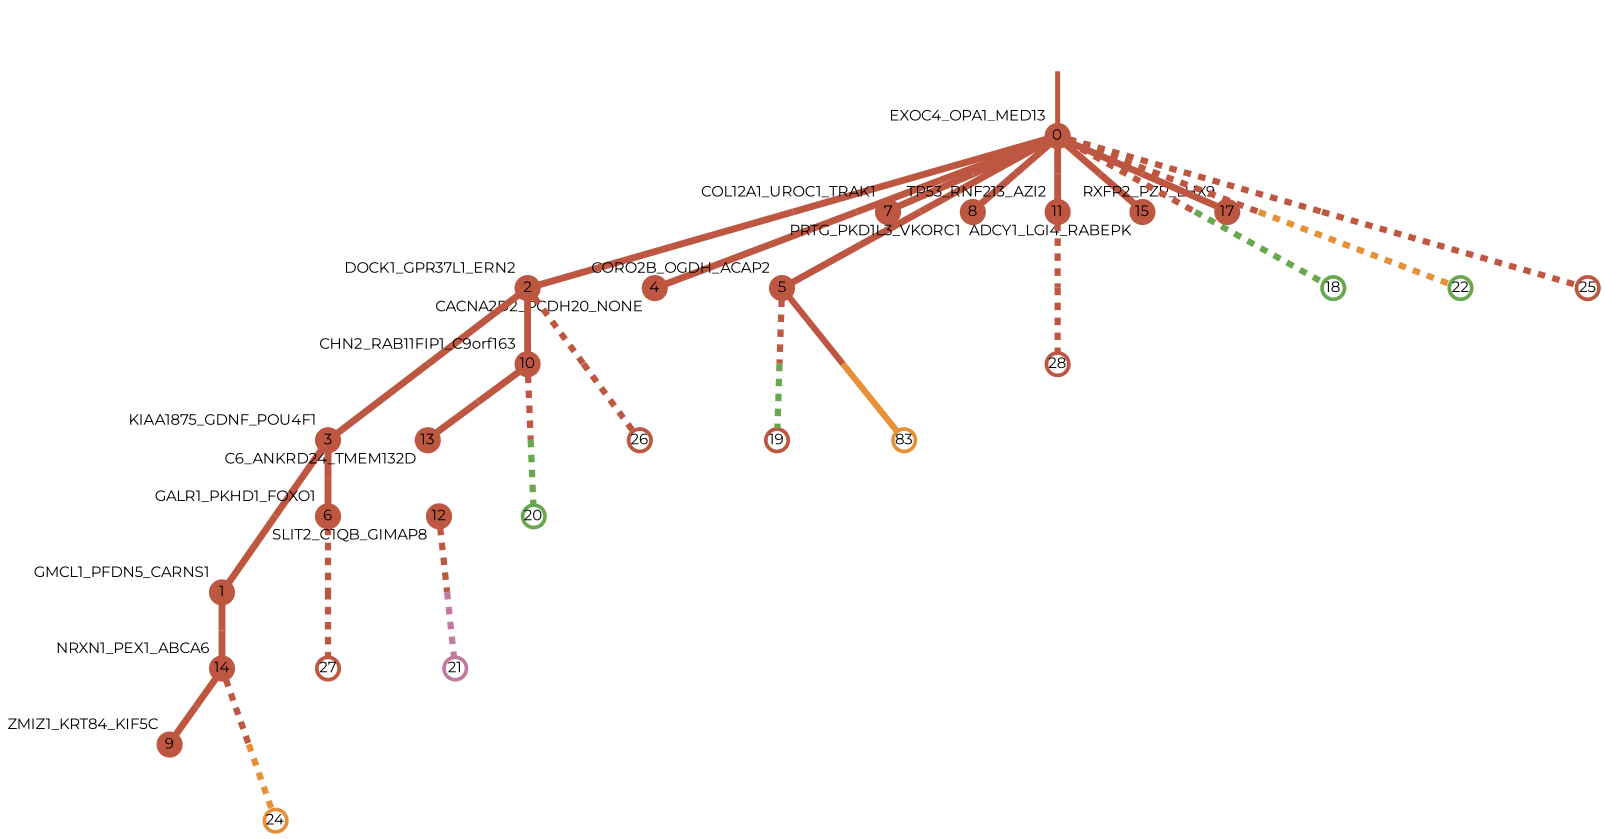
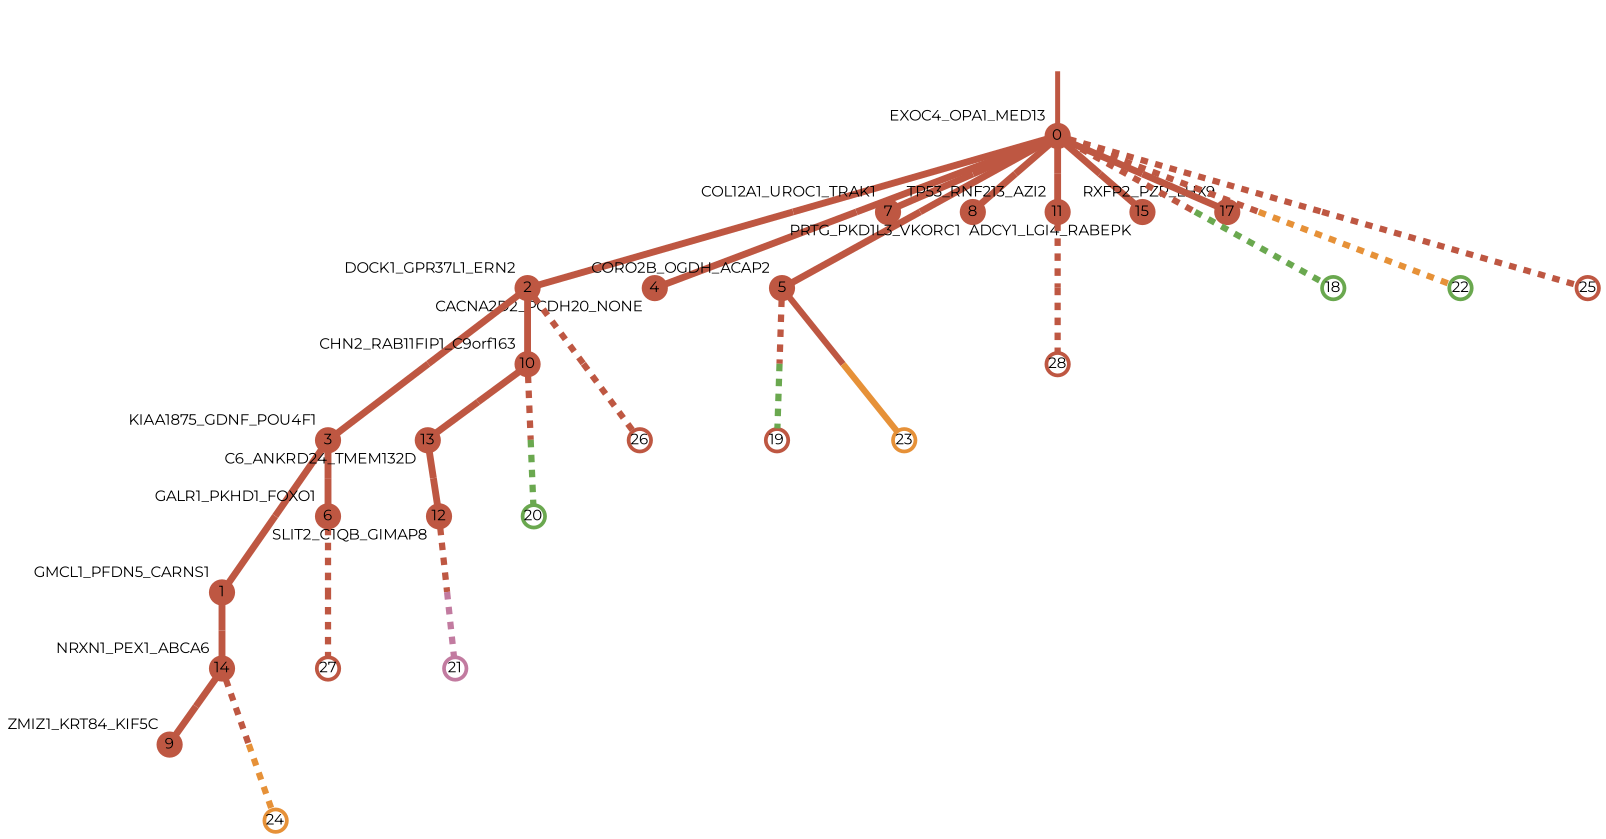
(904, 440) -> (904, 440)
none -> (433, 478)
